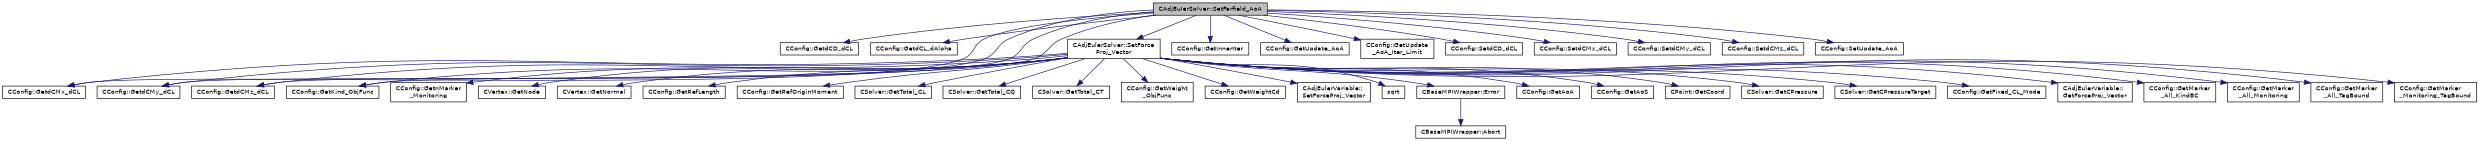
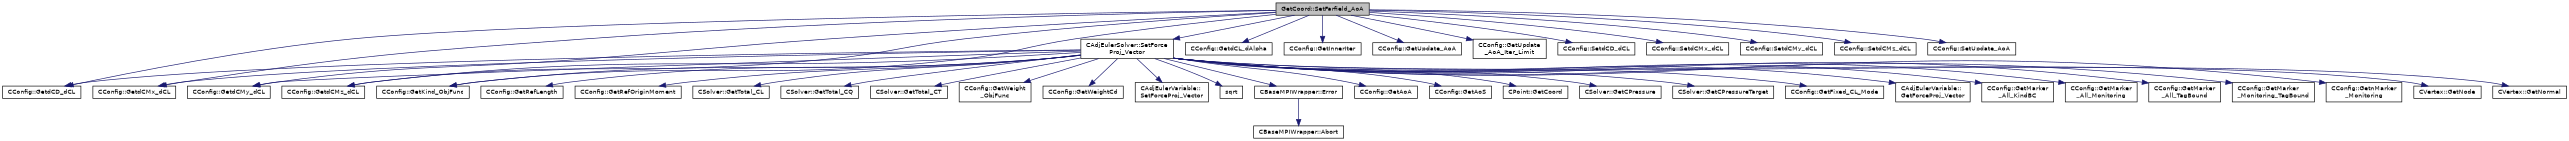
(1210, 9) -> (1323, 9)
none -> (424, 63)
